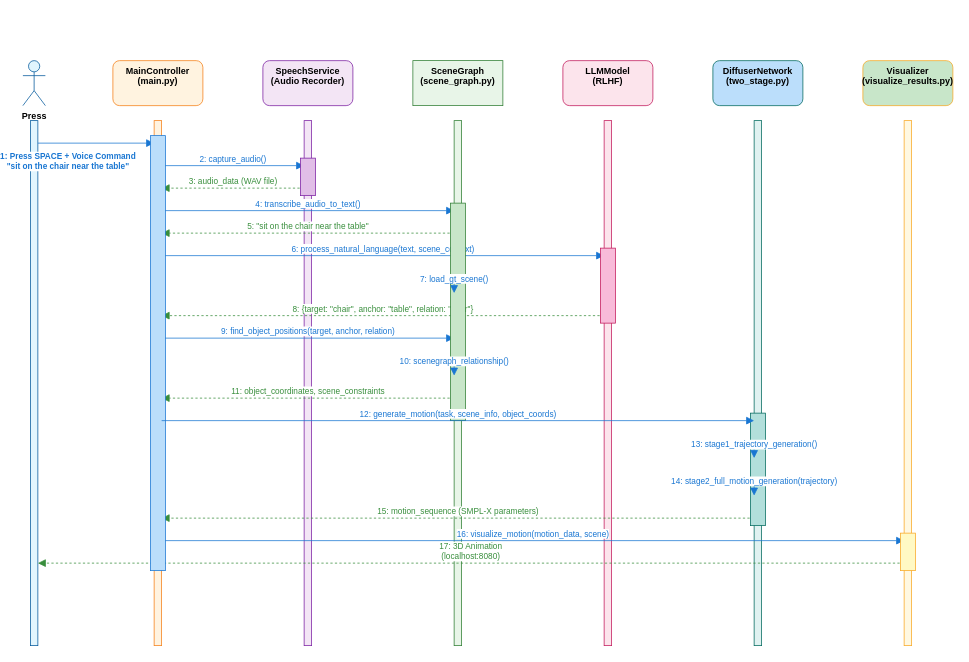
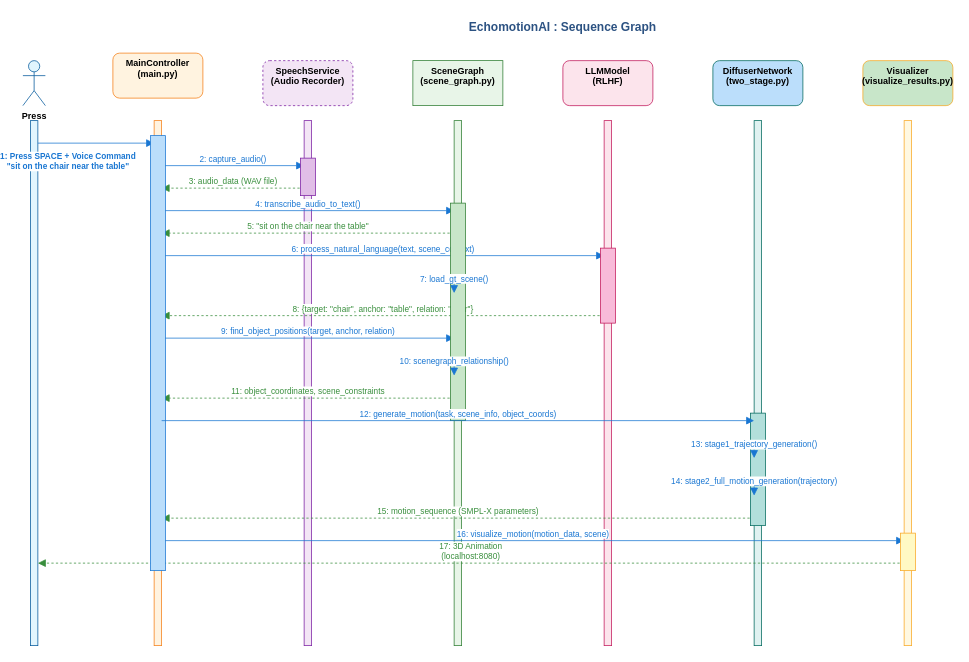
none -> (563, 27)
(158, 83) -> (158, 75)
(308, 83) -> (308, 83)
